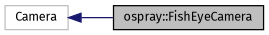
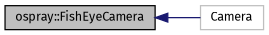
(97, 18) -> (184, 18)
